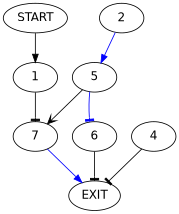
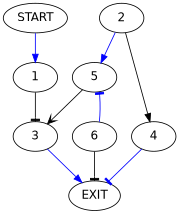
(35, 44) -> (35, 44)
none -> (137, 73)
(89, 105) -> (100, 109)
(35, 136) -> (35, 136)
(126, 164) -> (126, 164)
